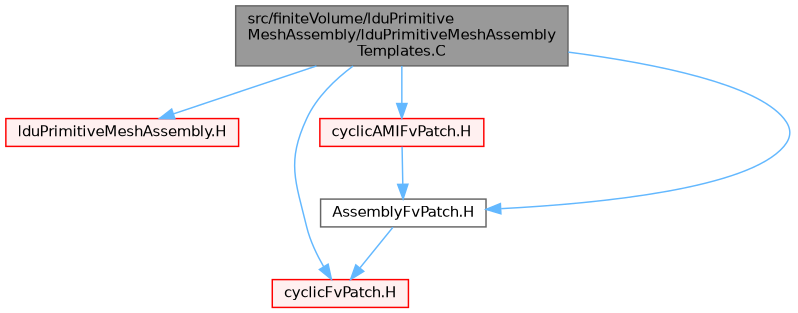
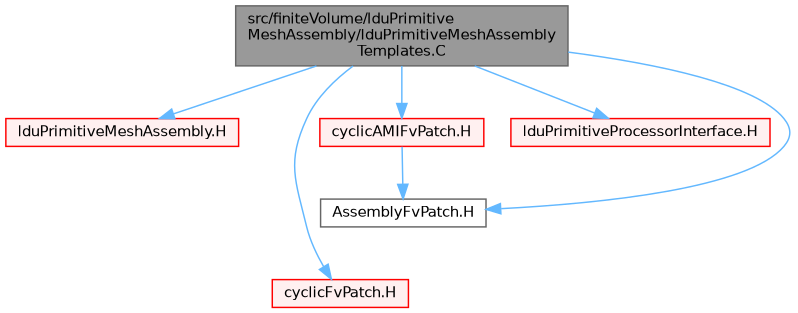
none -> (640, 132)
(377, 247) -> none
